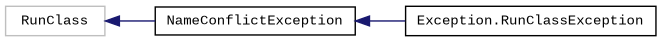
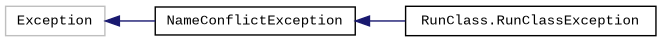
(55, 21) -> (55, 21)
(531, 21) -> (531, 21)
